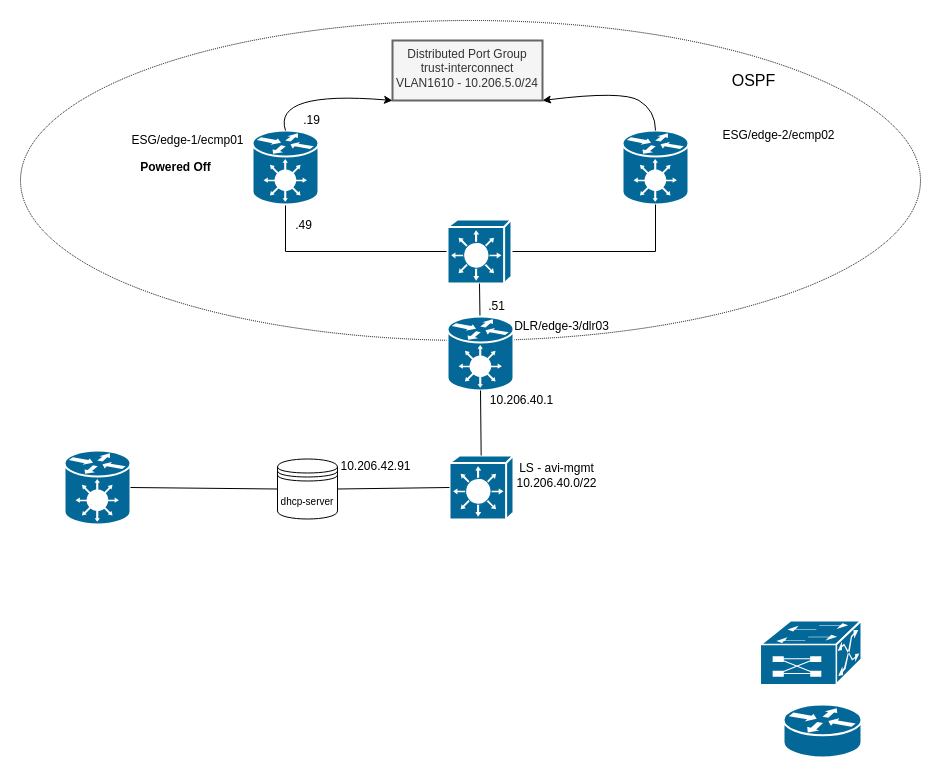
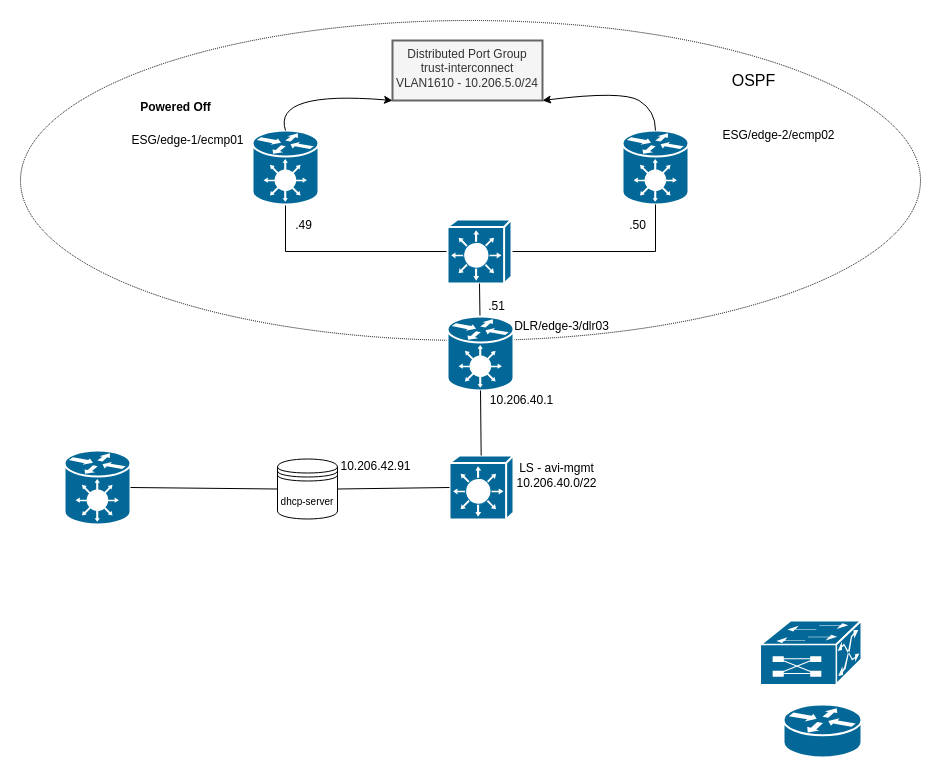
(312, 121) -> none
(176, 168) -> (176, 108)
none -> (638, 226)
